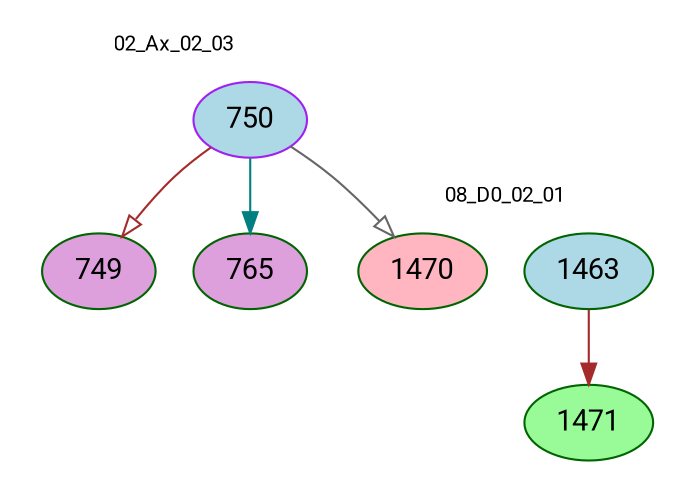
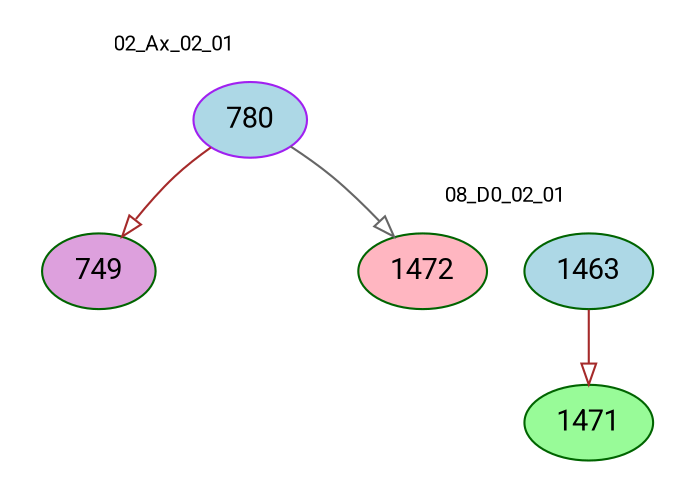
(175, 45) -> (175, 45)
(250, 120) -> (250, 120)
(250, 271) -> none
(423, 271) -> (423, 271)
(589, 337) -> (589, 337)
